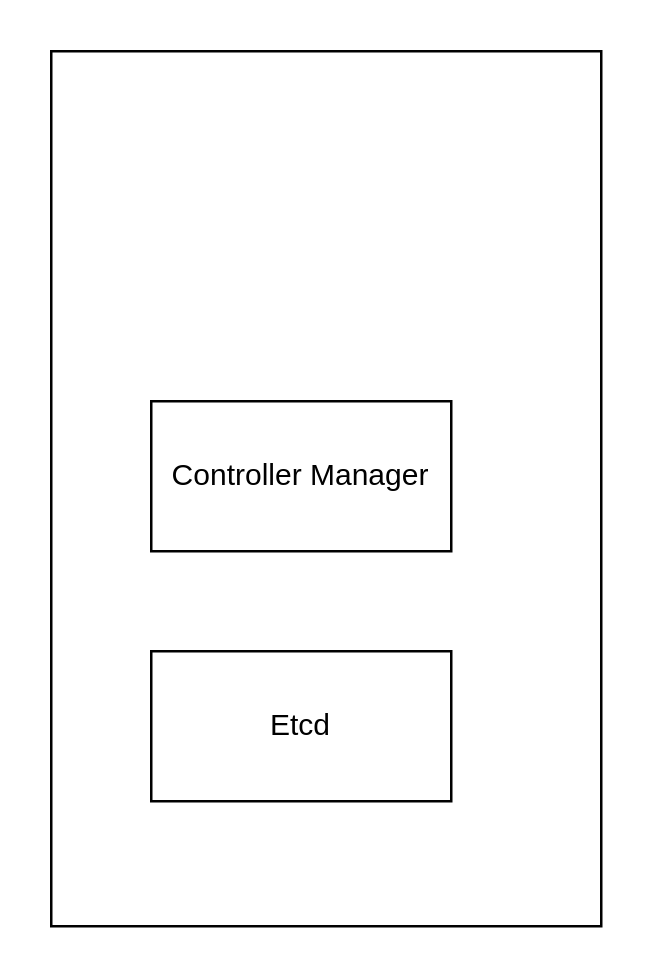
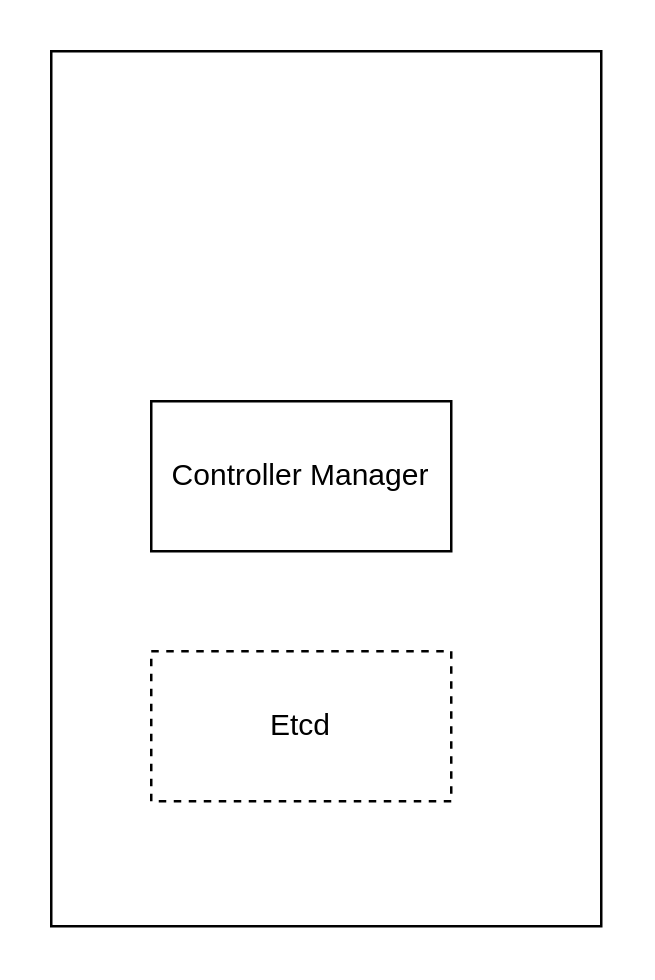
(301, 726) -> (301, 726)
